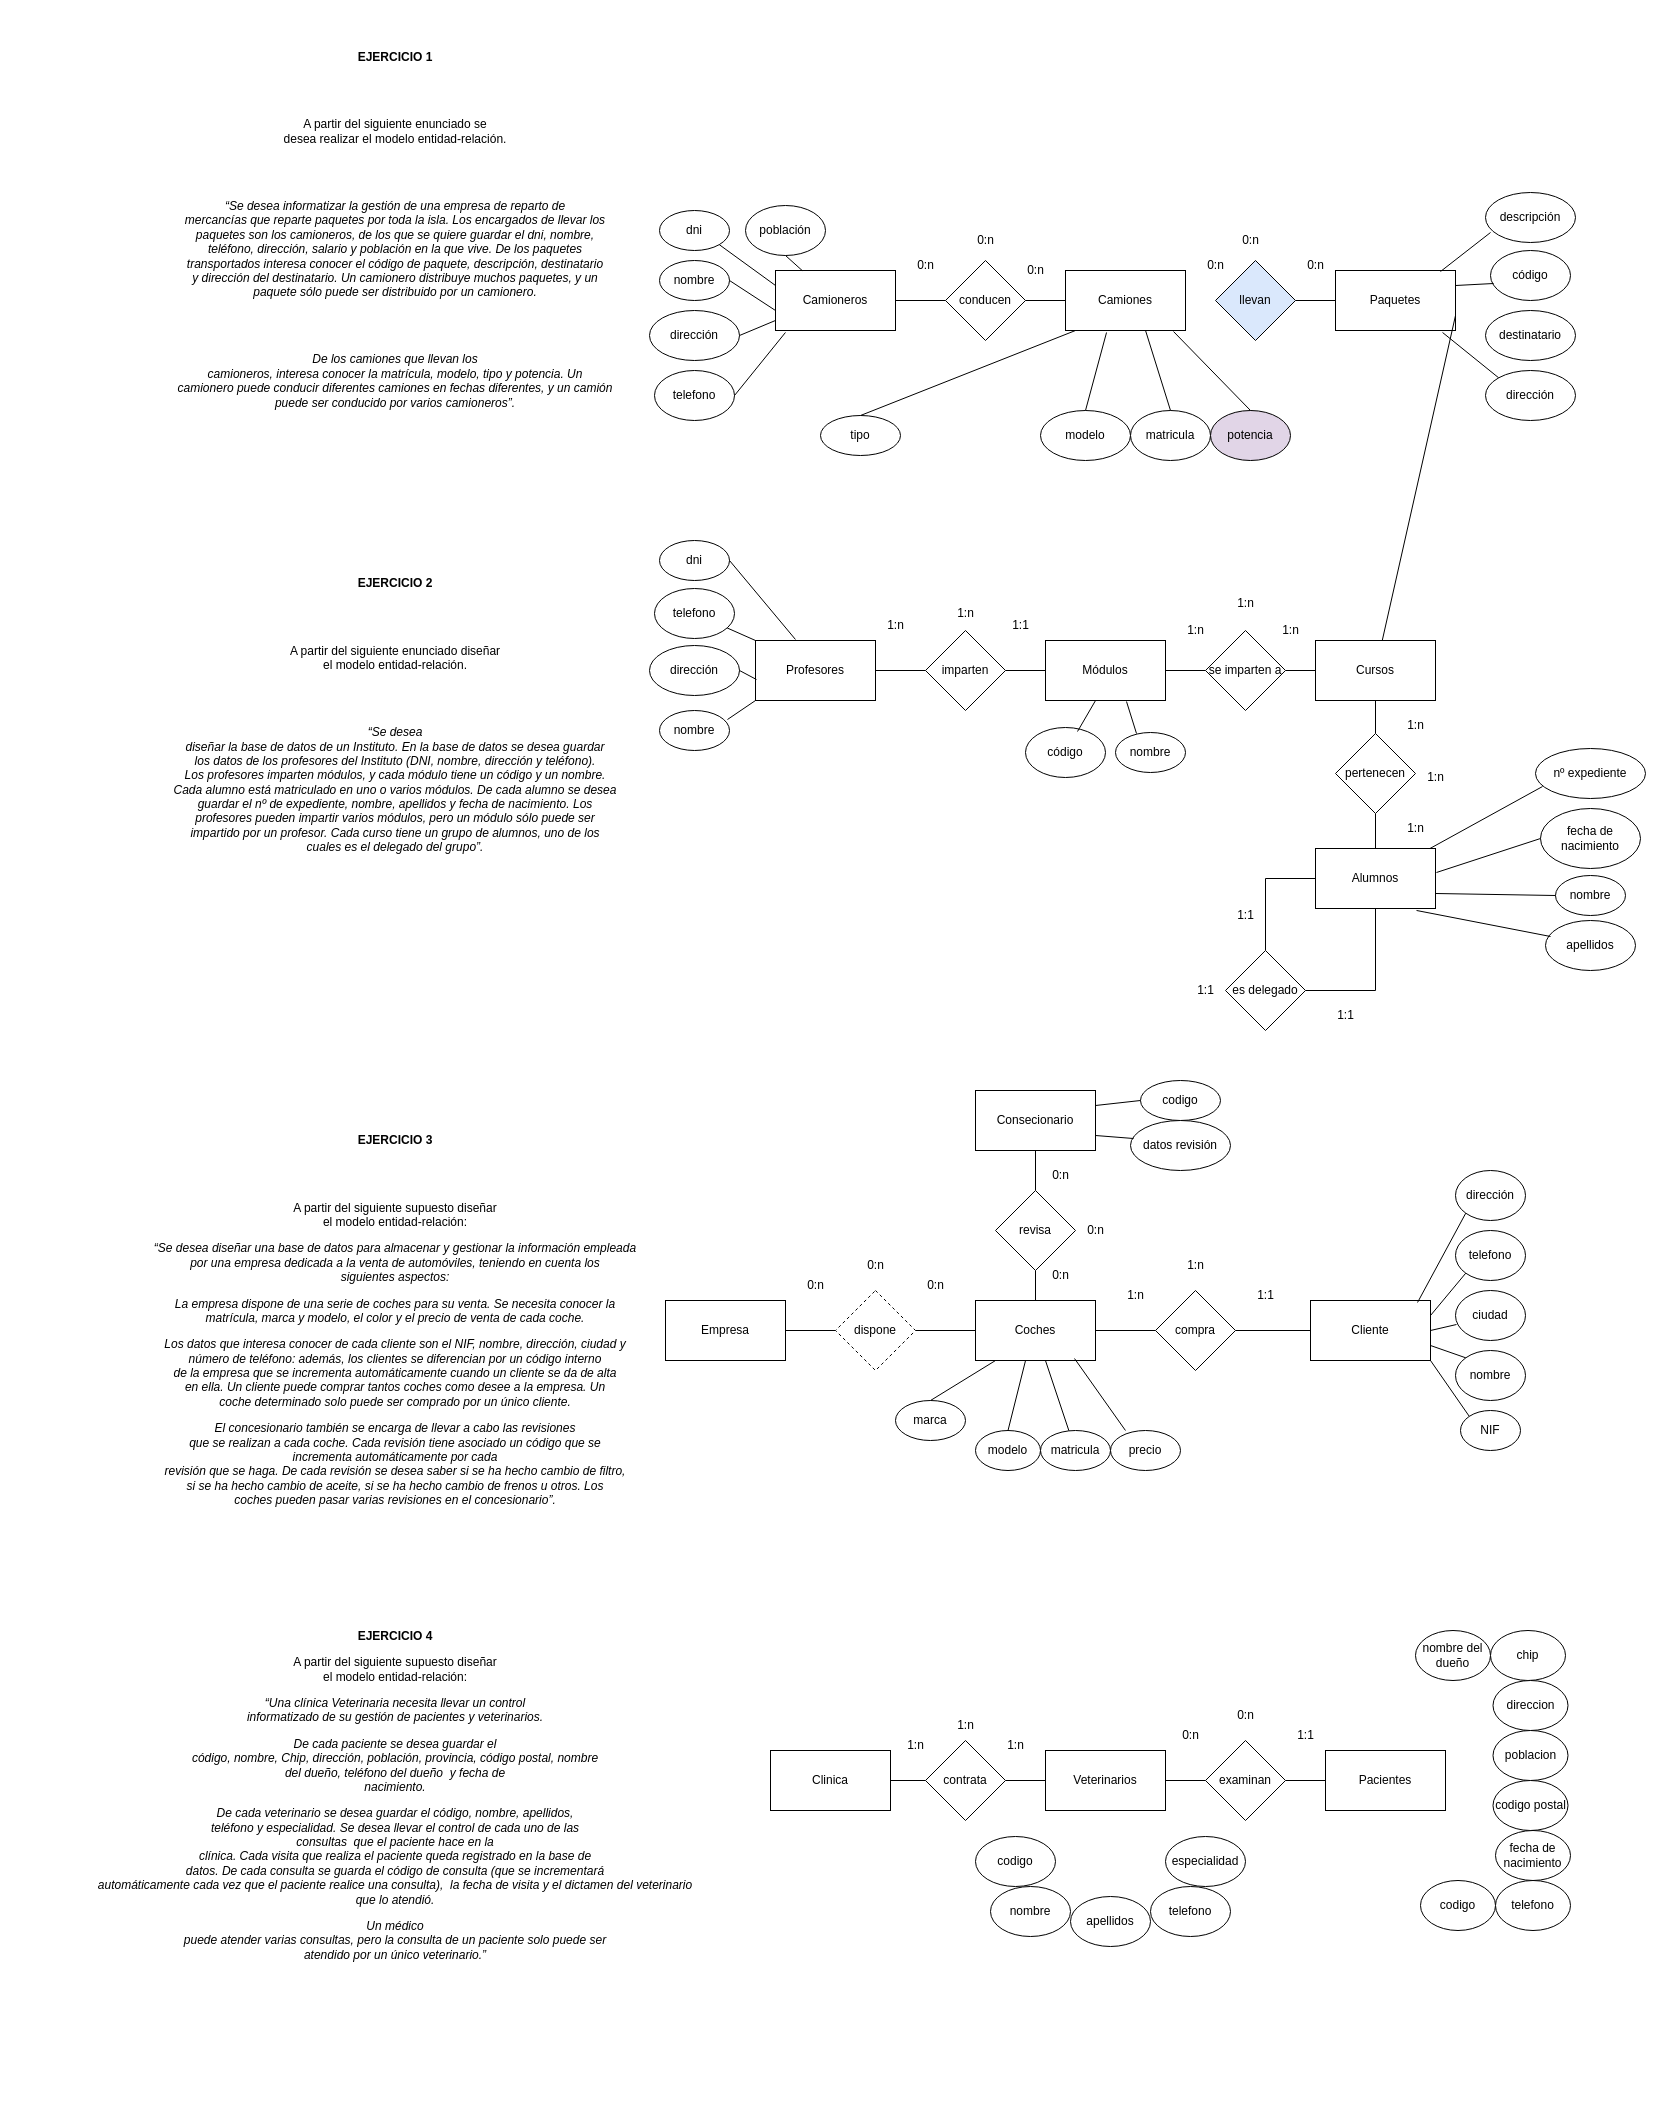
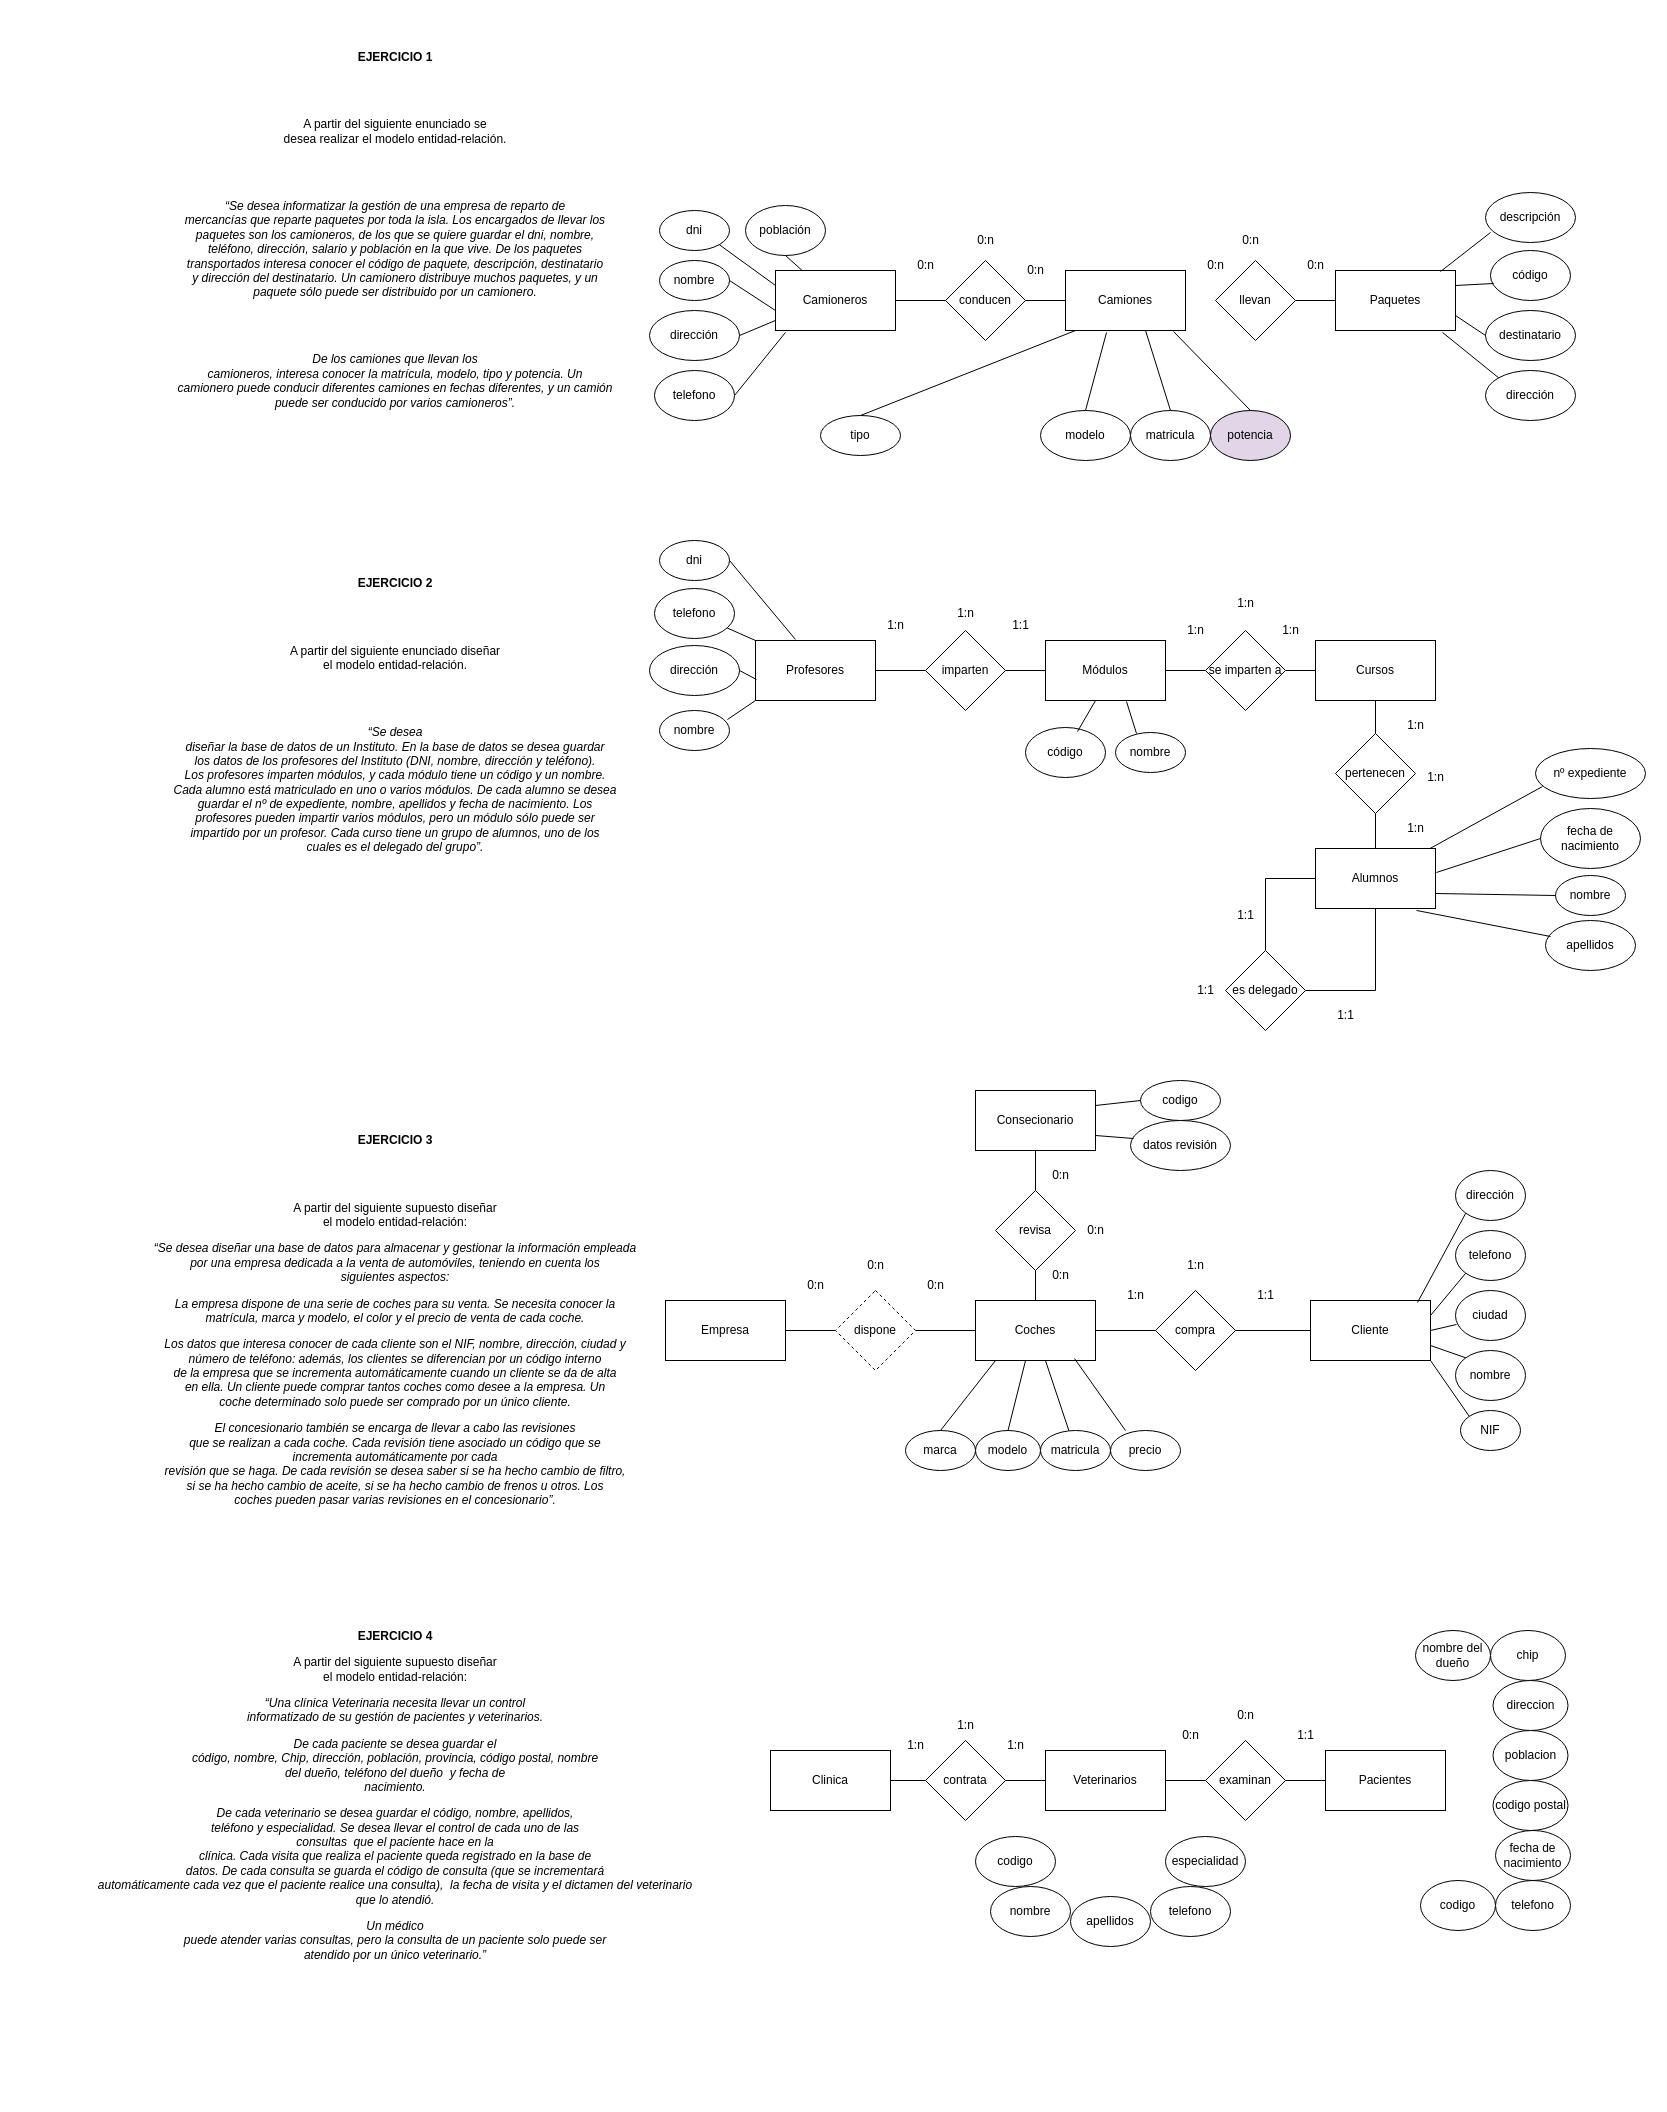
(1256, 301) -> (1256, 301)
(1419, 478) -> (1471, 326)
(931, 1421) -> (941, 1451)
